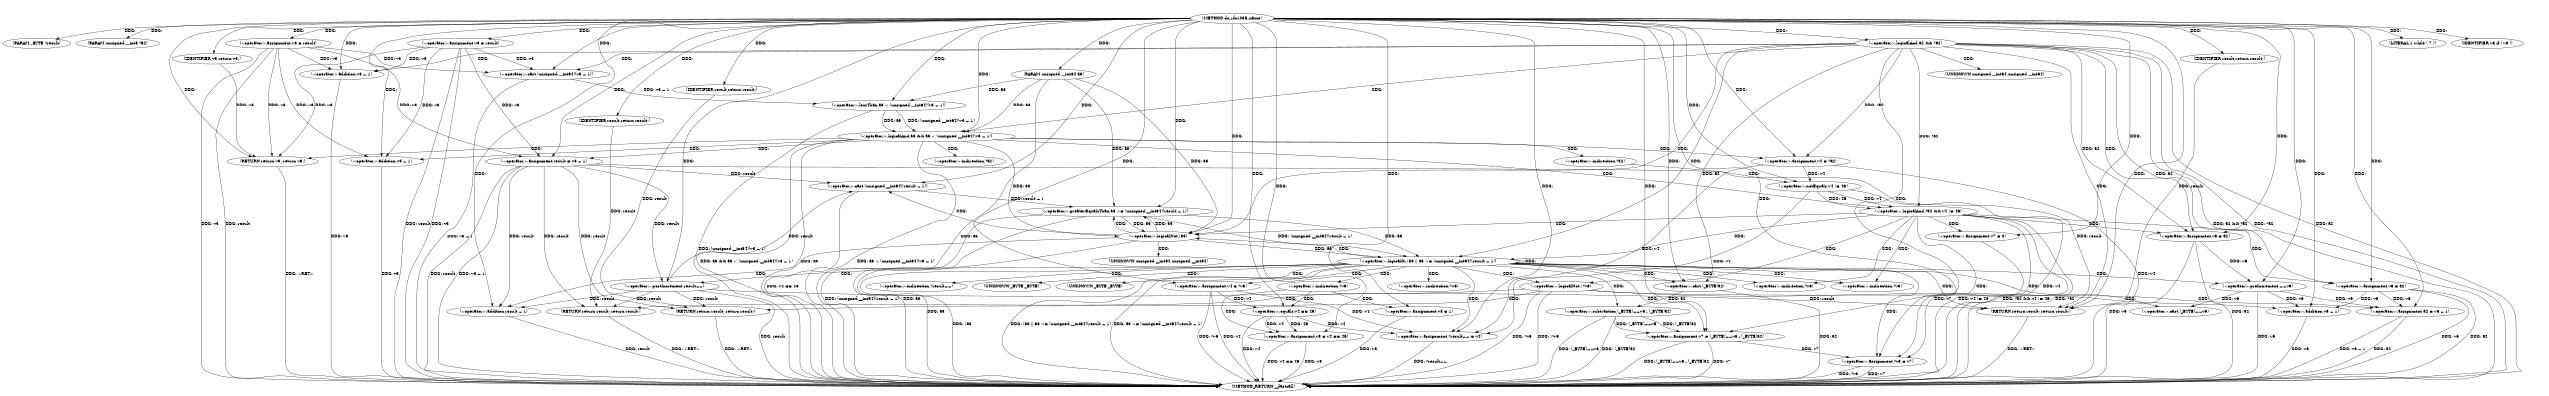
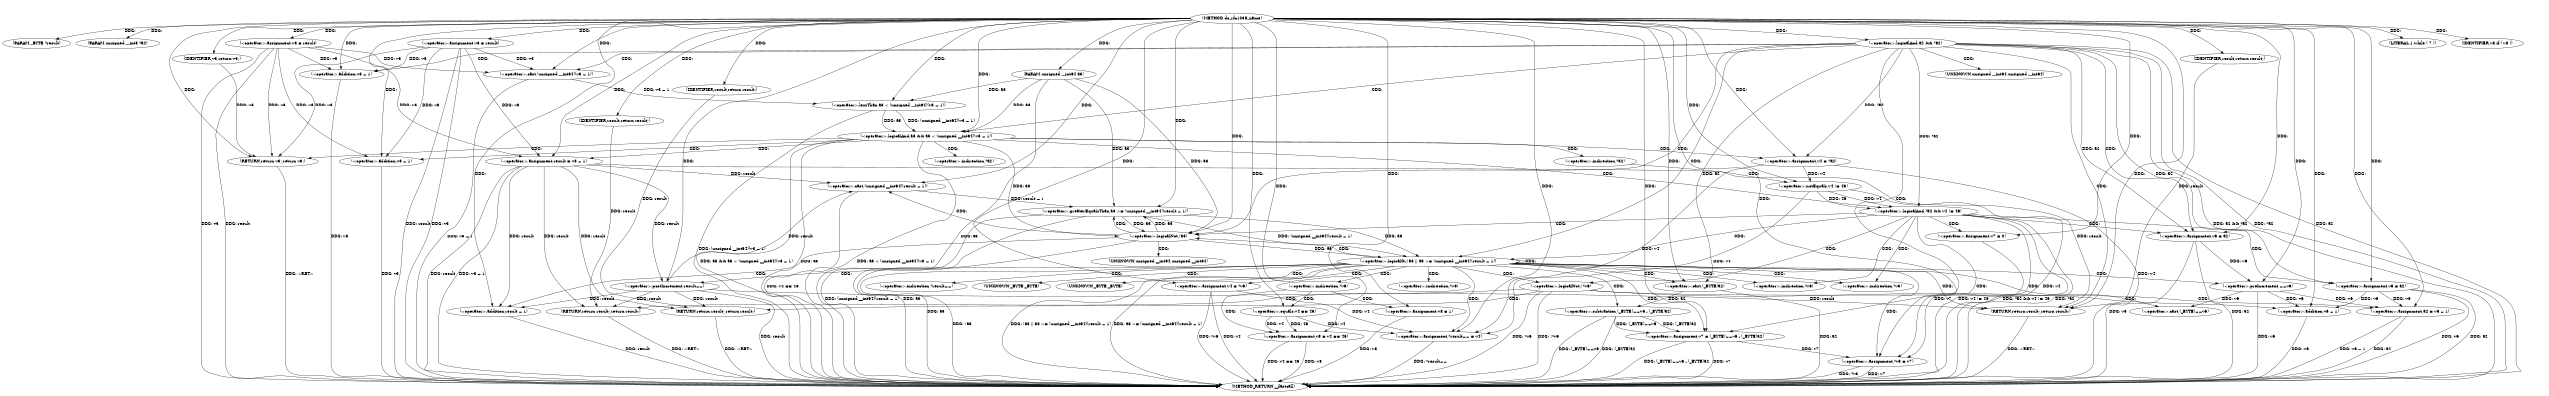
(1232, 300) -> none
(1242, 344) -> none
